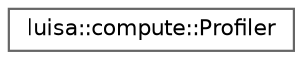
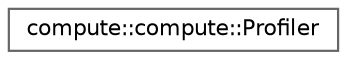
(151, 30) -> (173, 30)
